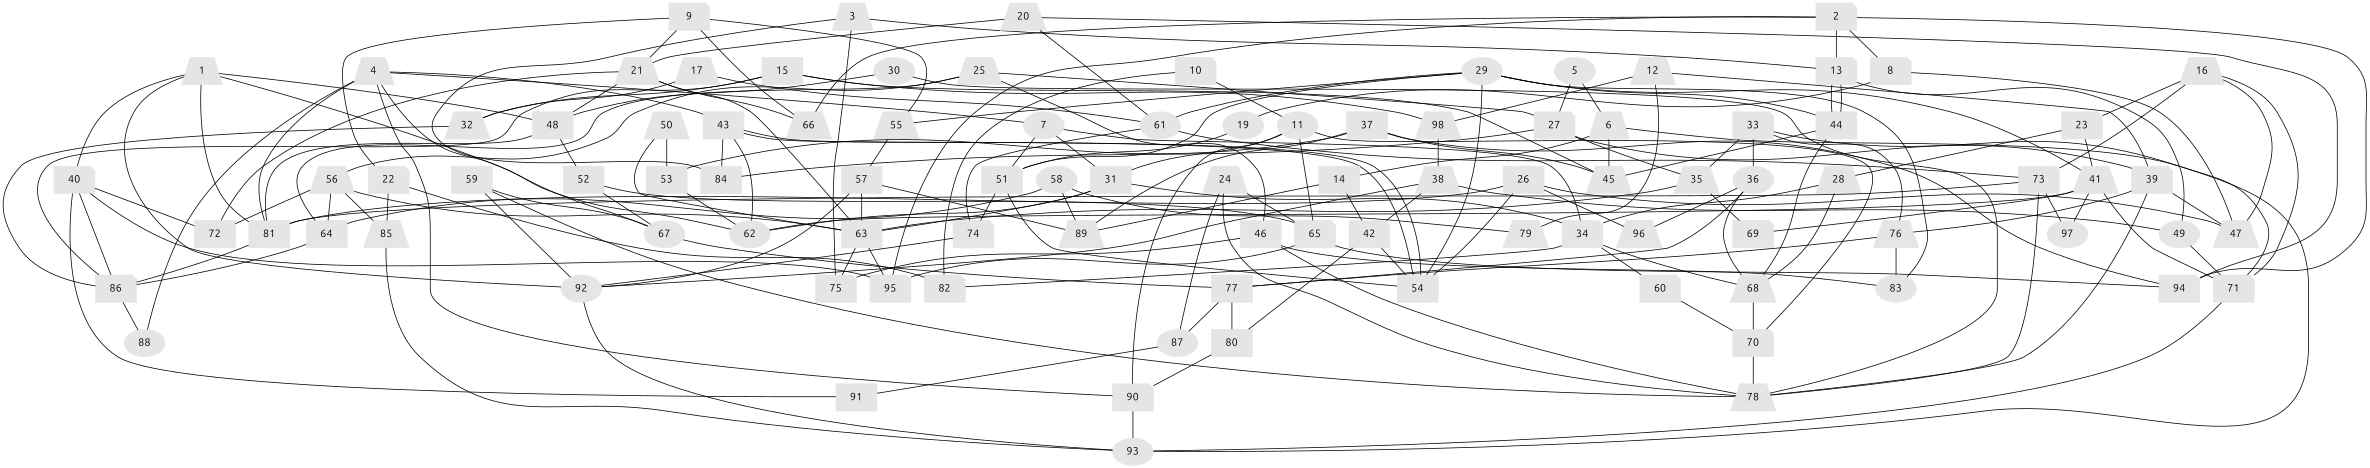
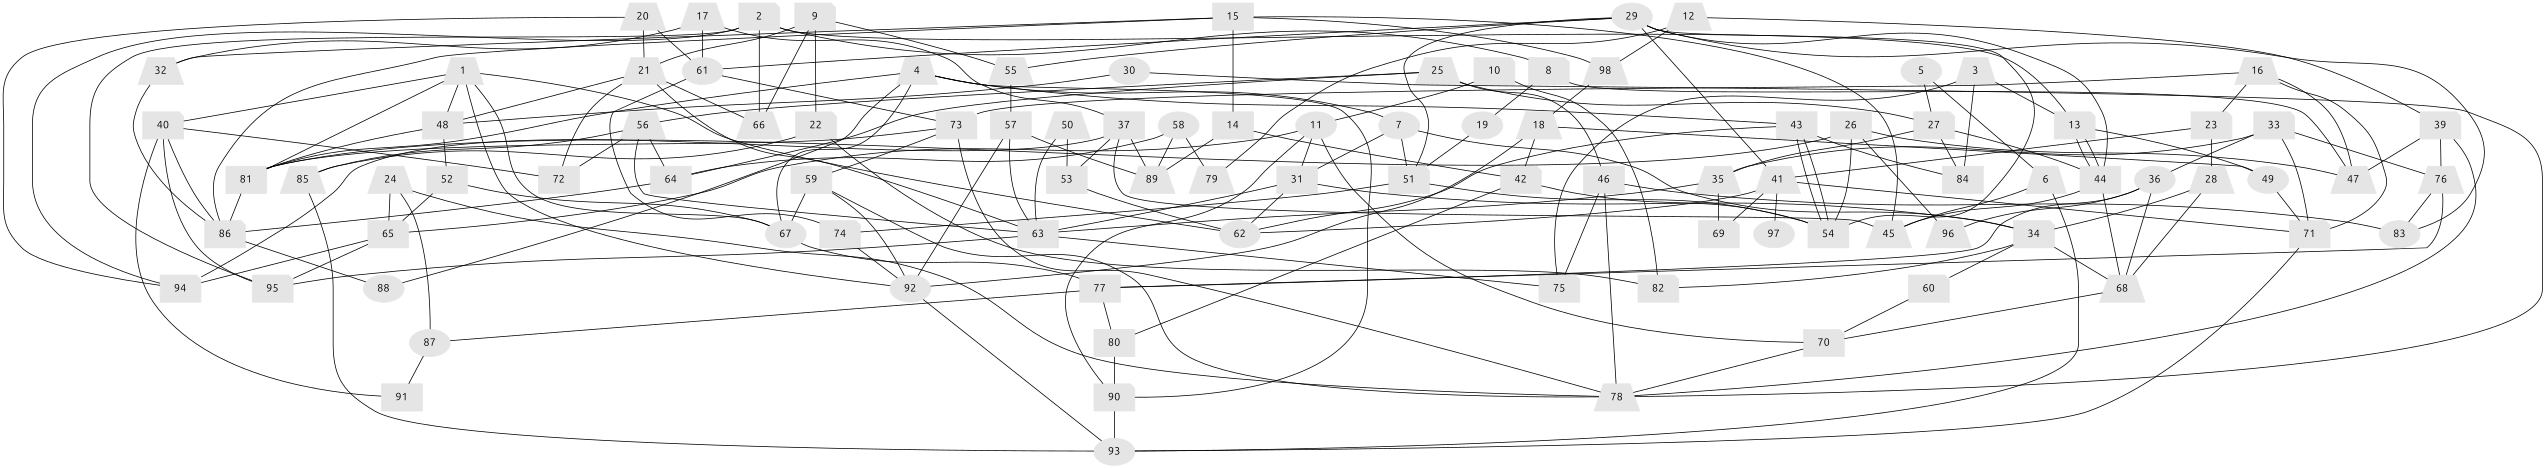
none -> (901, 45)
(1797, 158) -> (1993, 141)
(1429, 163) -> (1233, 71)
(1438, 180) -> (1539, 125)
(2053, 207) -> (884, 154)
none -> (578, 208)
